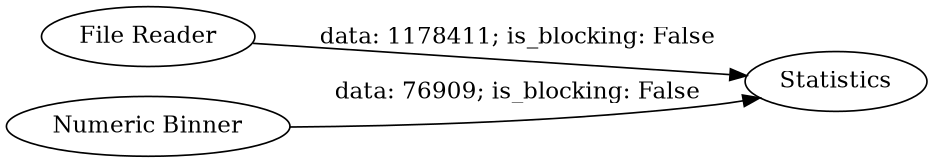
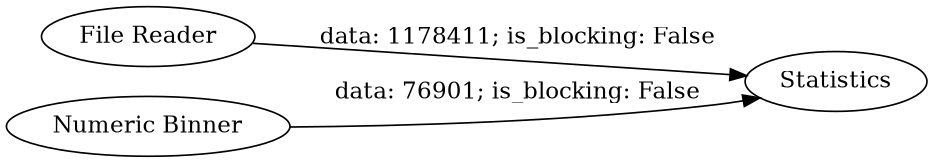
(518, 92) -> (518, 92)
